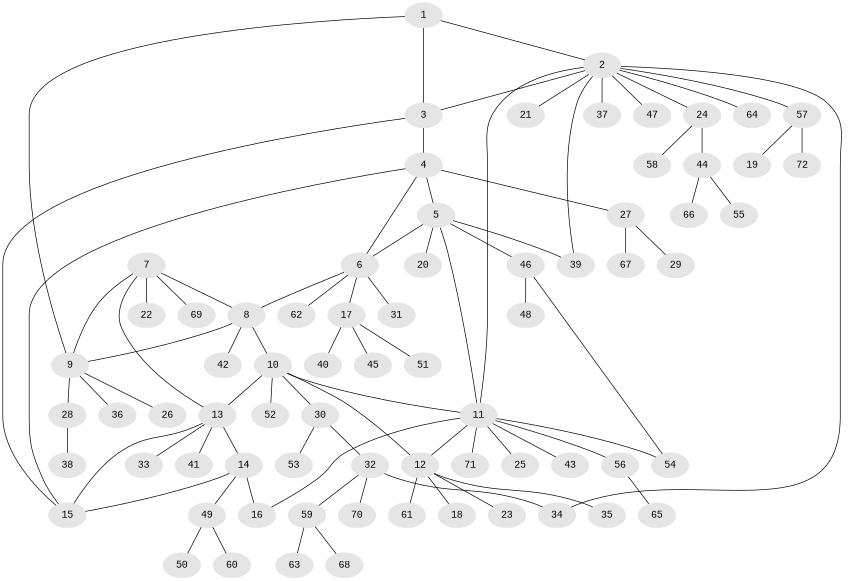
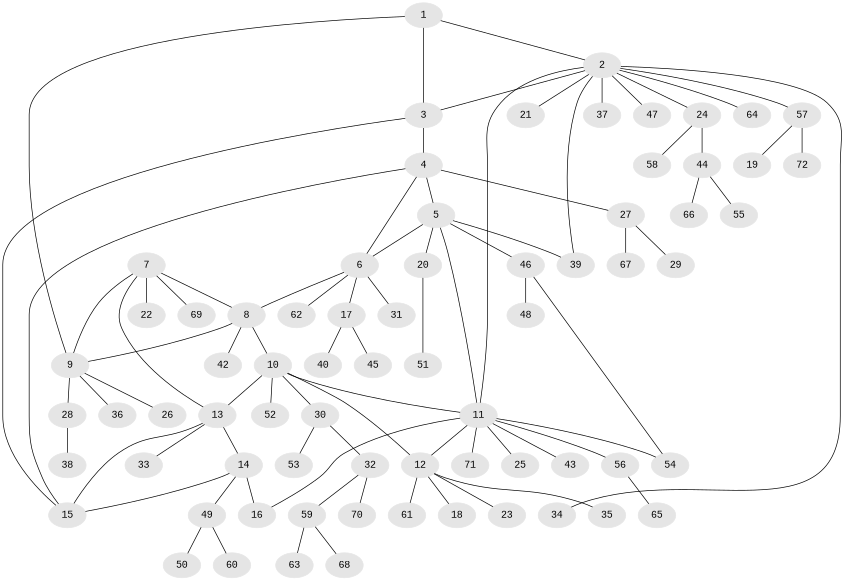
(385, 340) -> (423, 315)
(194, 465) -> none
(451, 489) -> none
